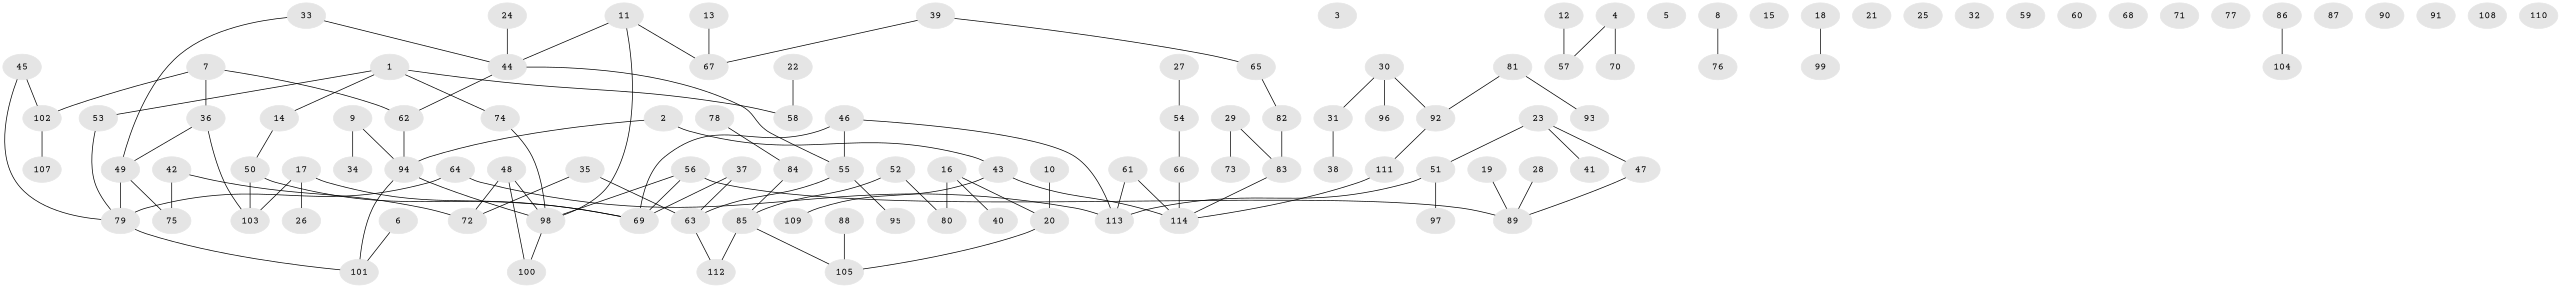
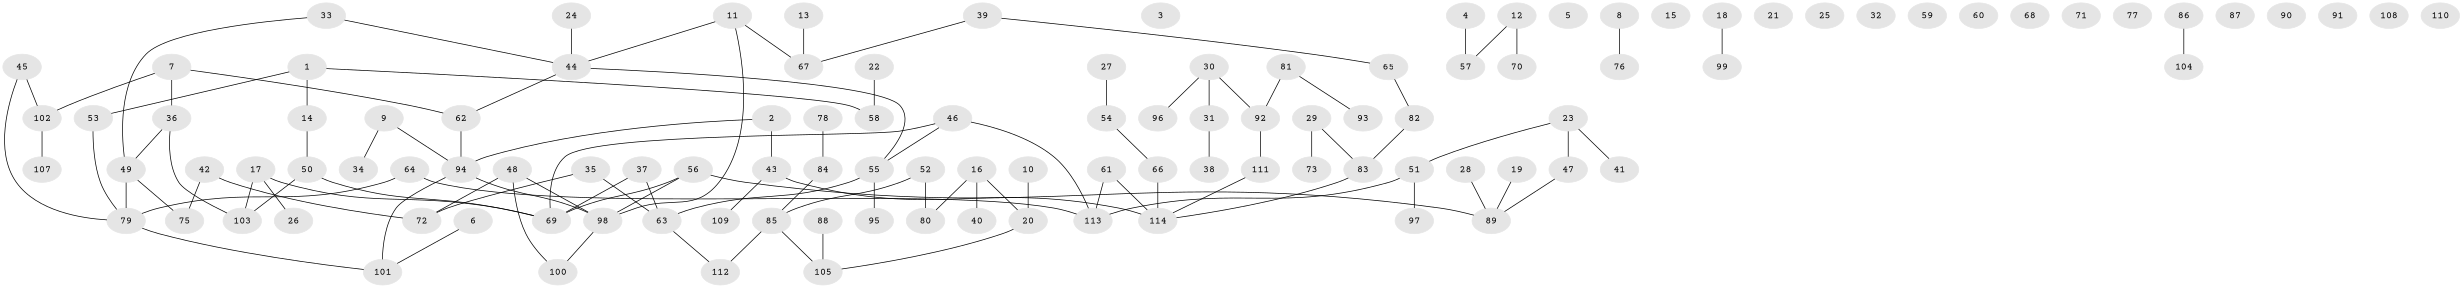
(1615, 41) -> (1517, 41)
(500, 118) -> none
